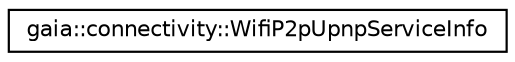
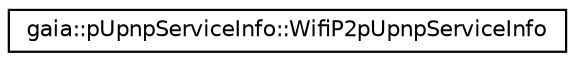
(258, 31) -> (287, 31)
